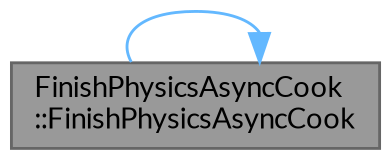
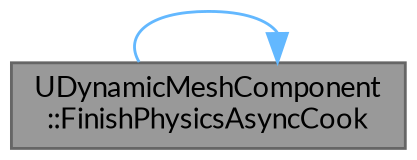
(196, 106) -> (208, 106)
